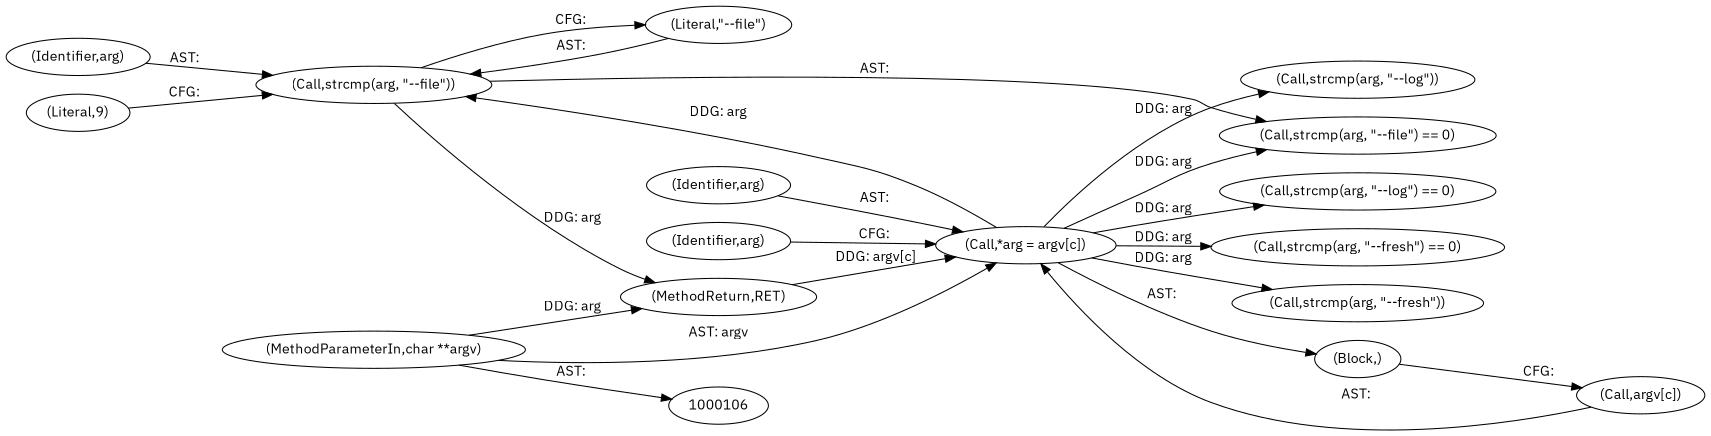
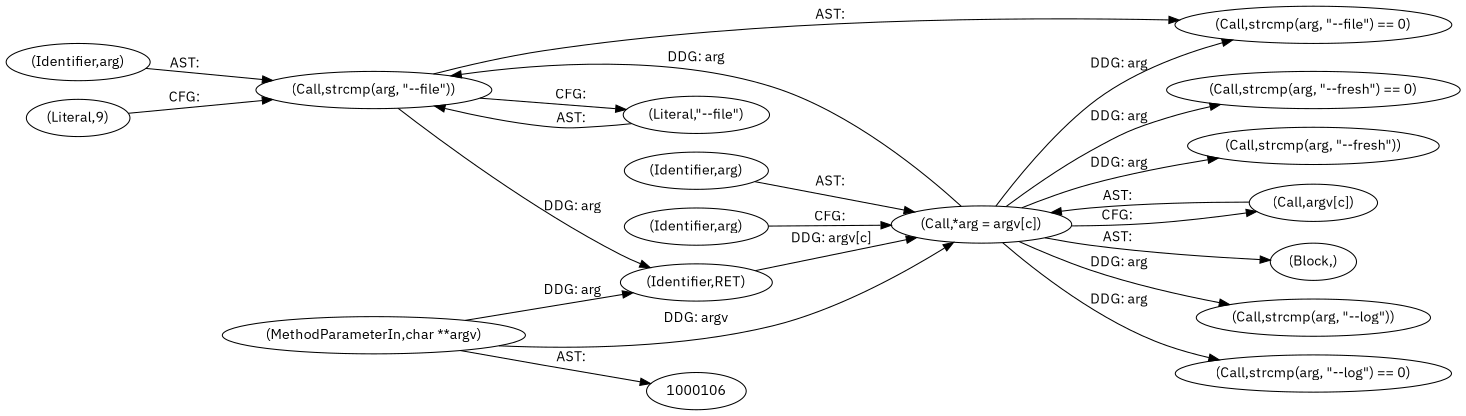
(719, 297) -> (696, 282)
(719, 333) -> (696, 318)
(1485, 375) -> (1159, 223)
